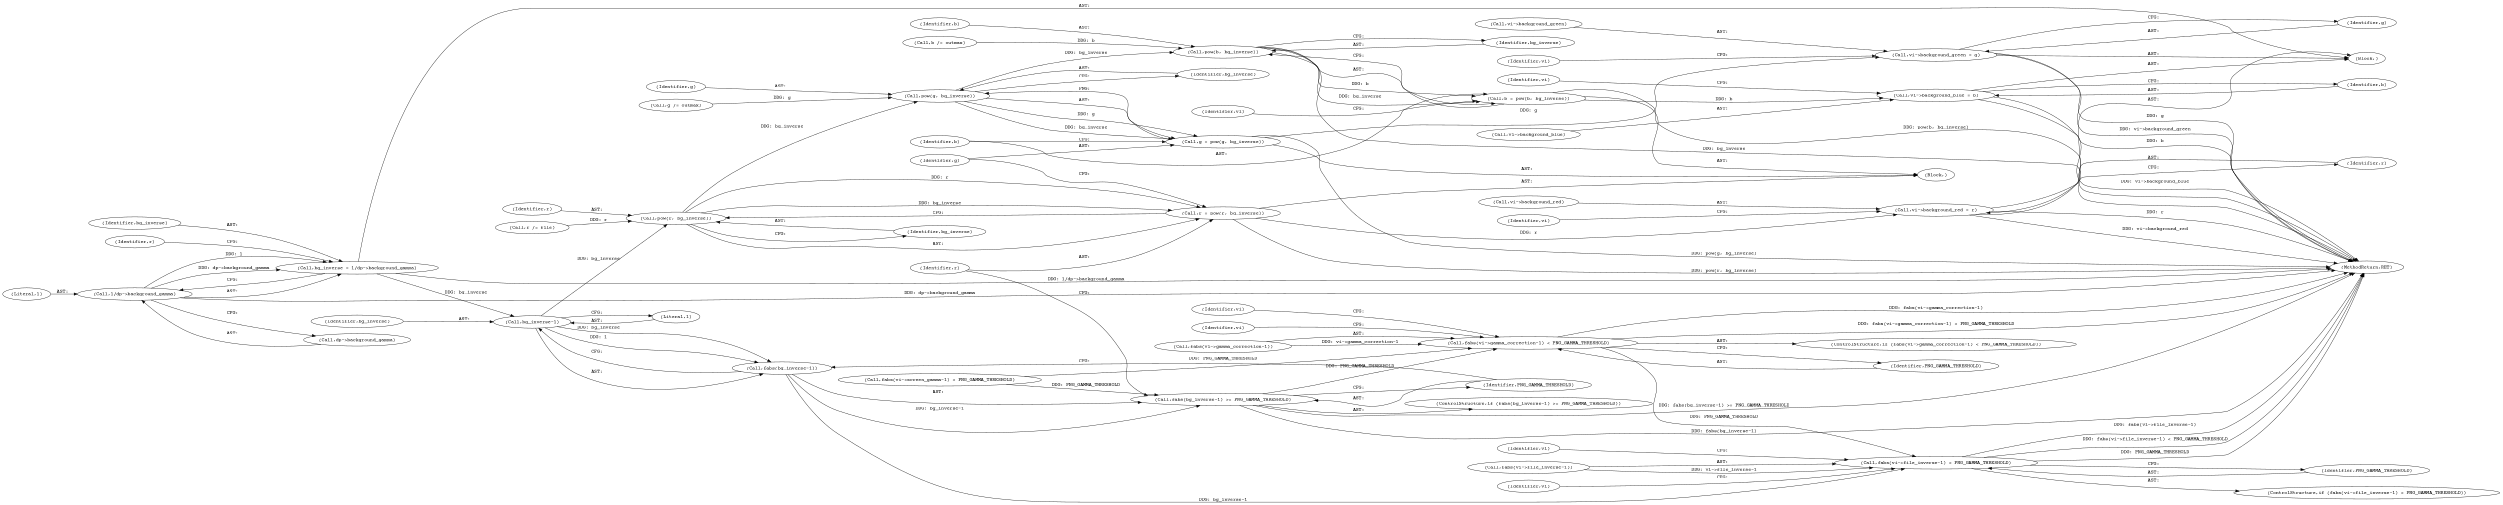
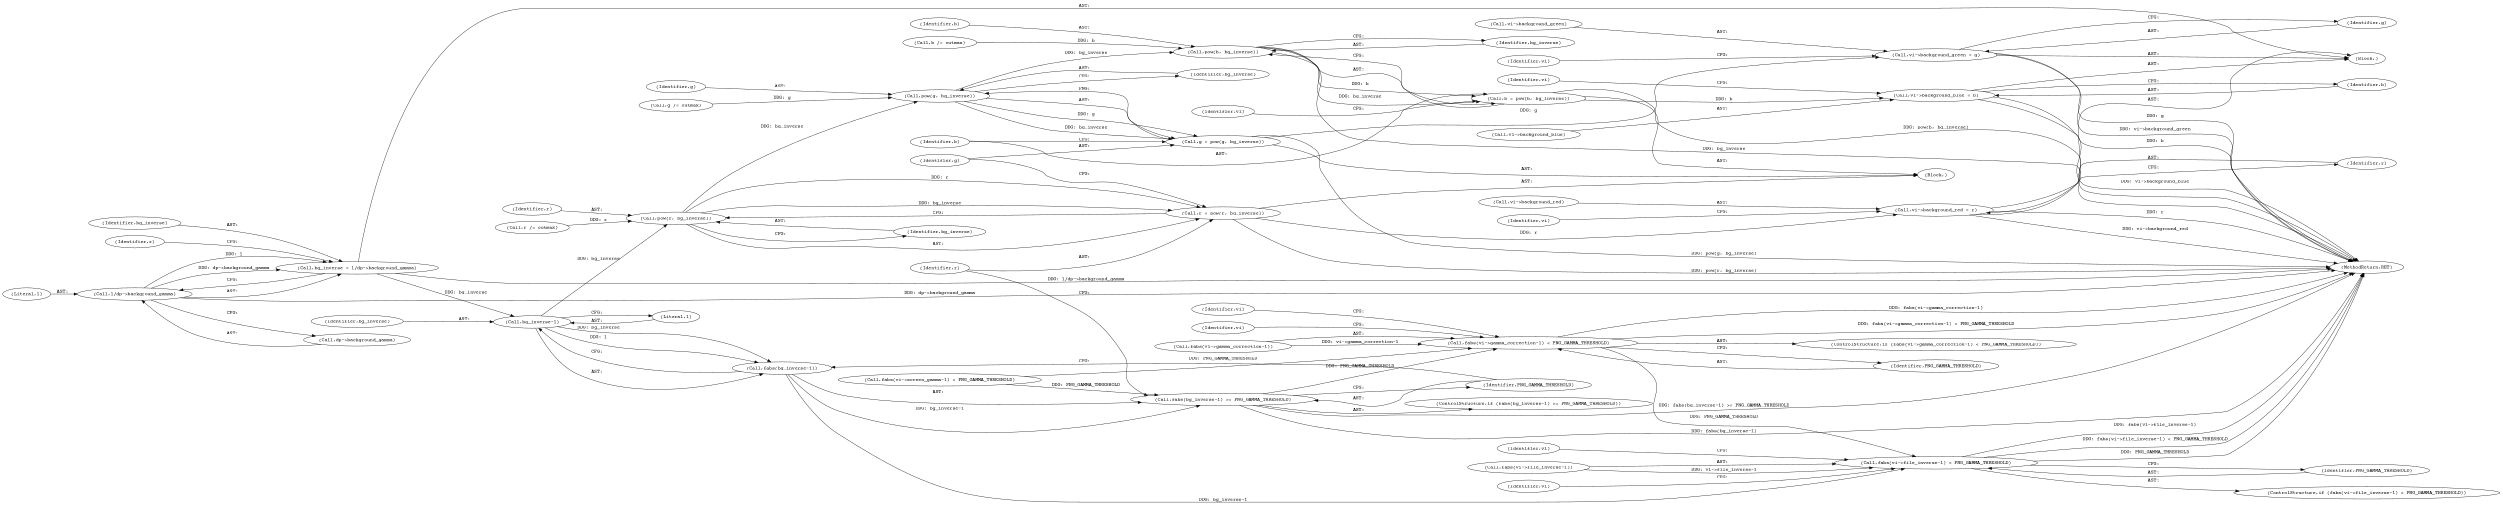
(532, 228) -> (532, 228)
